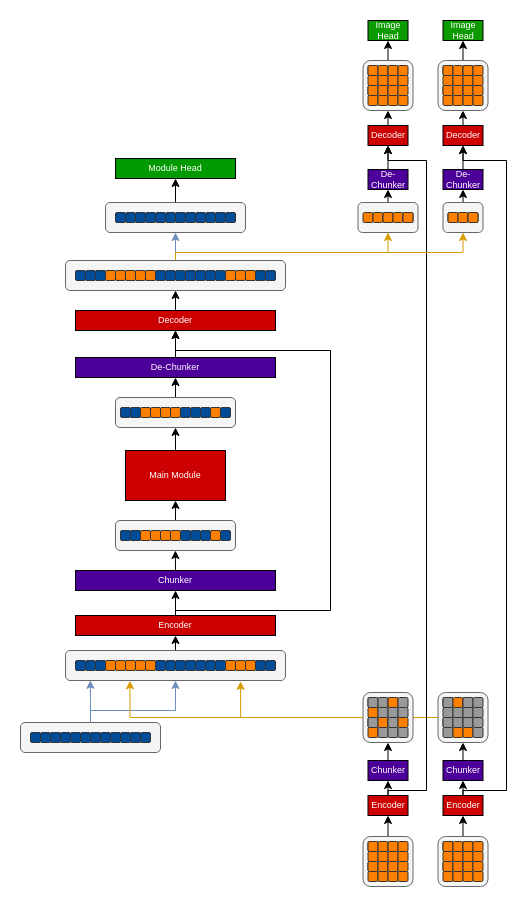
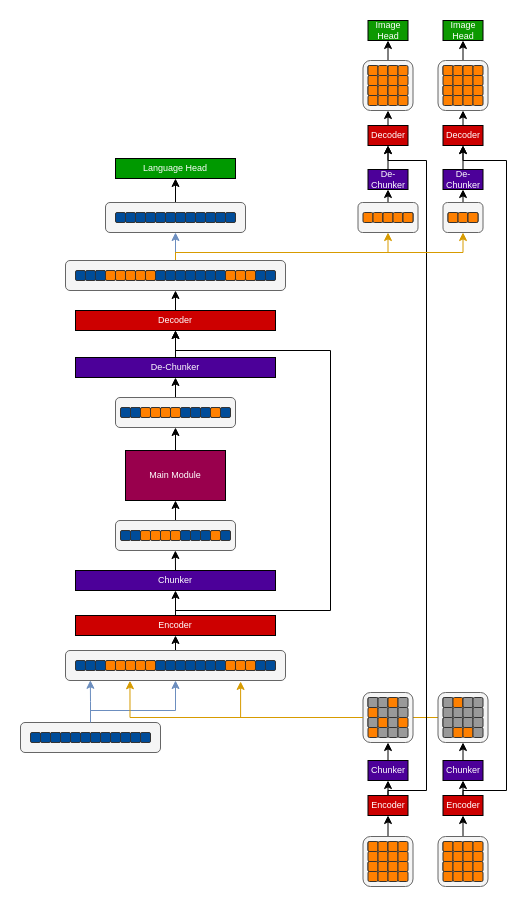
(176, 169) -> (176, 169)
(176, 476) -> (176, 476)
